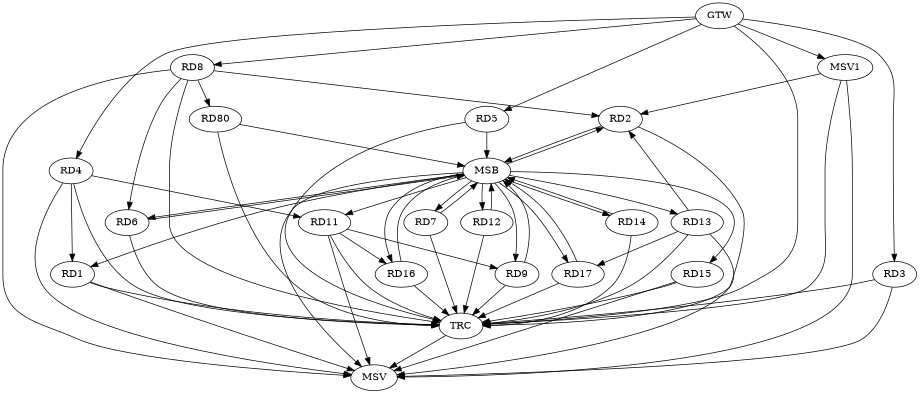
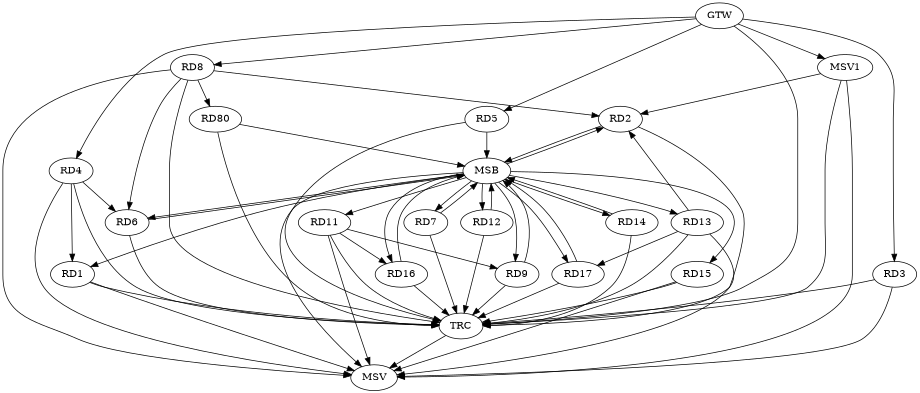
(192, 196) -> (96, 194)
